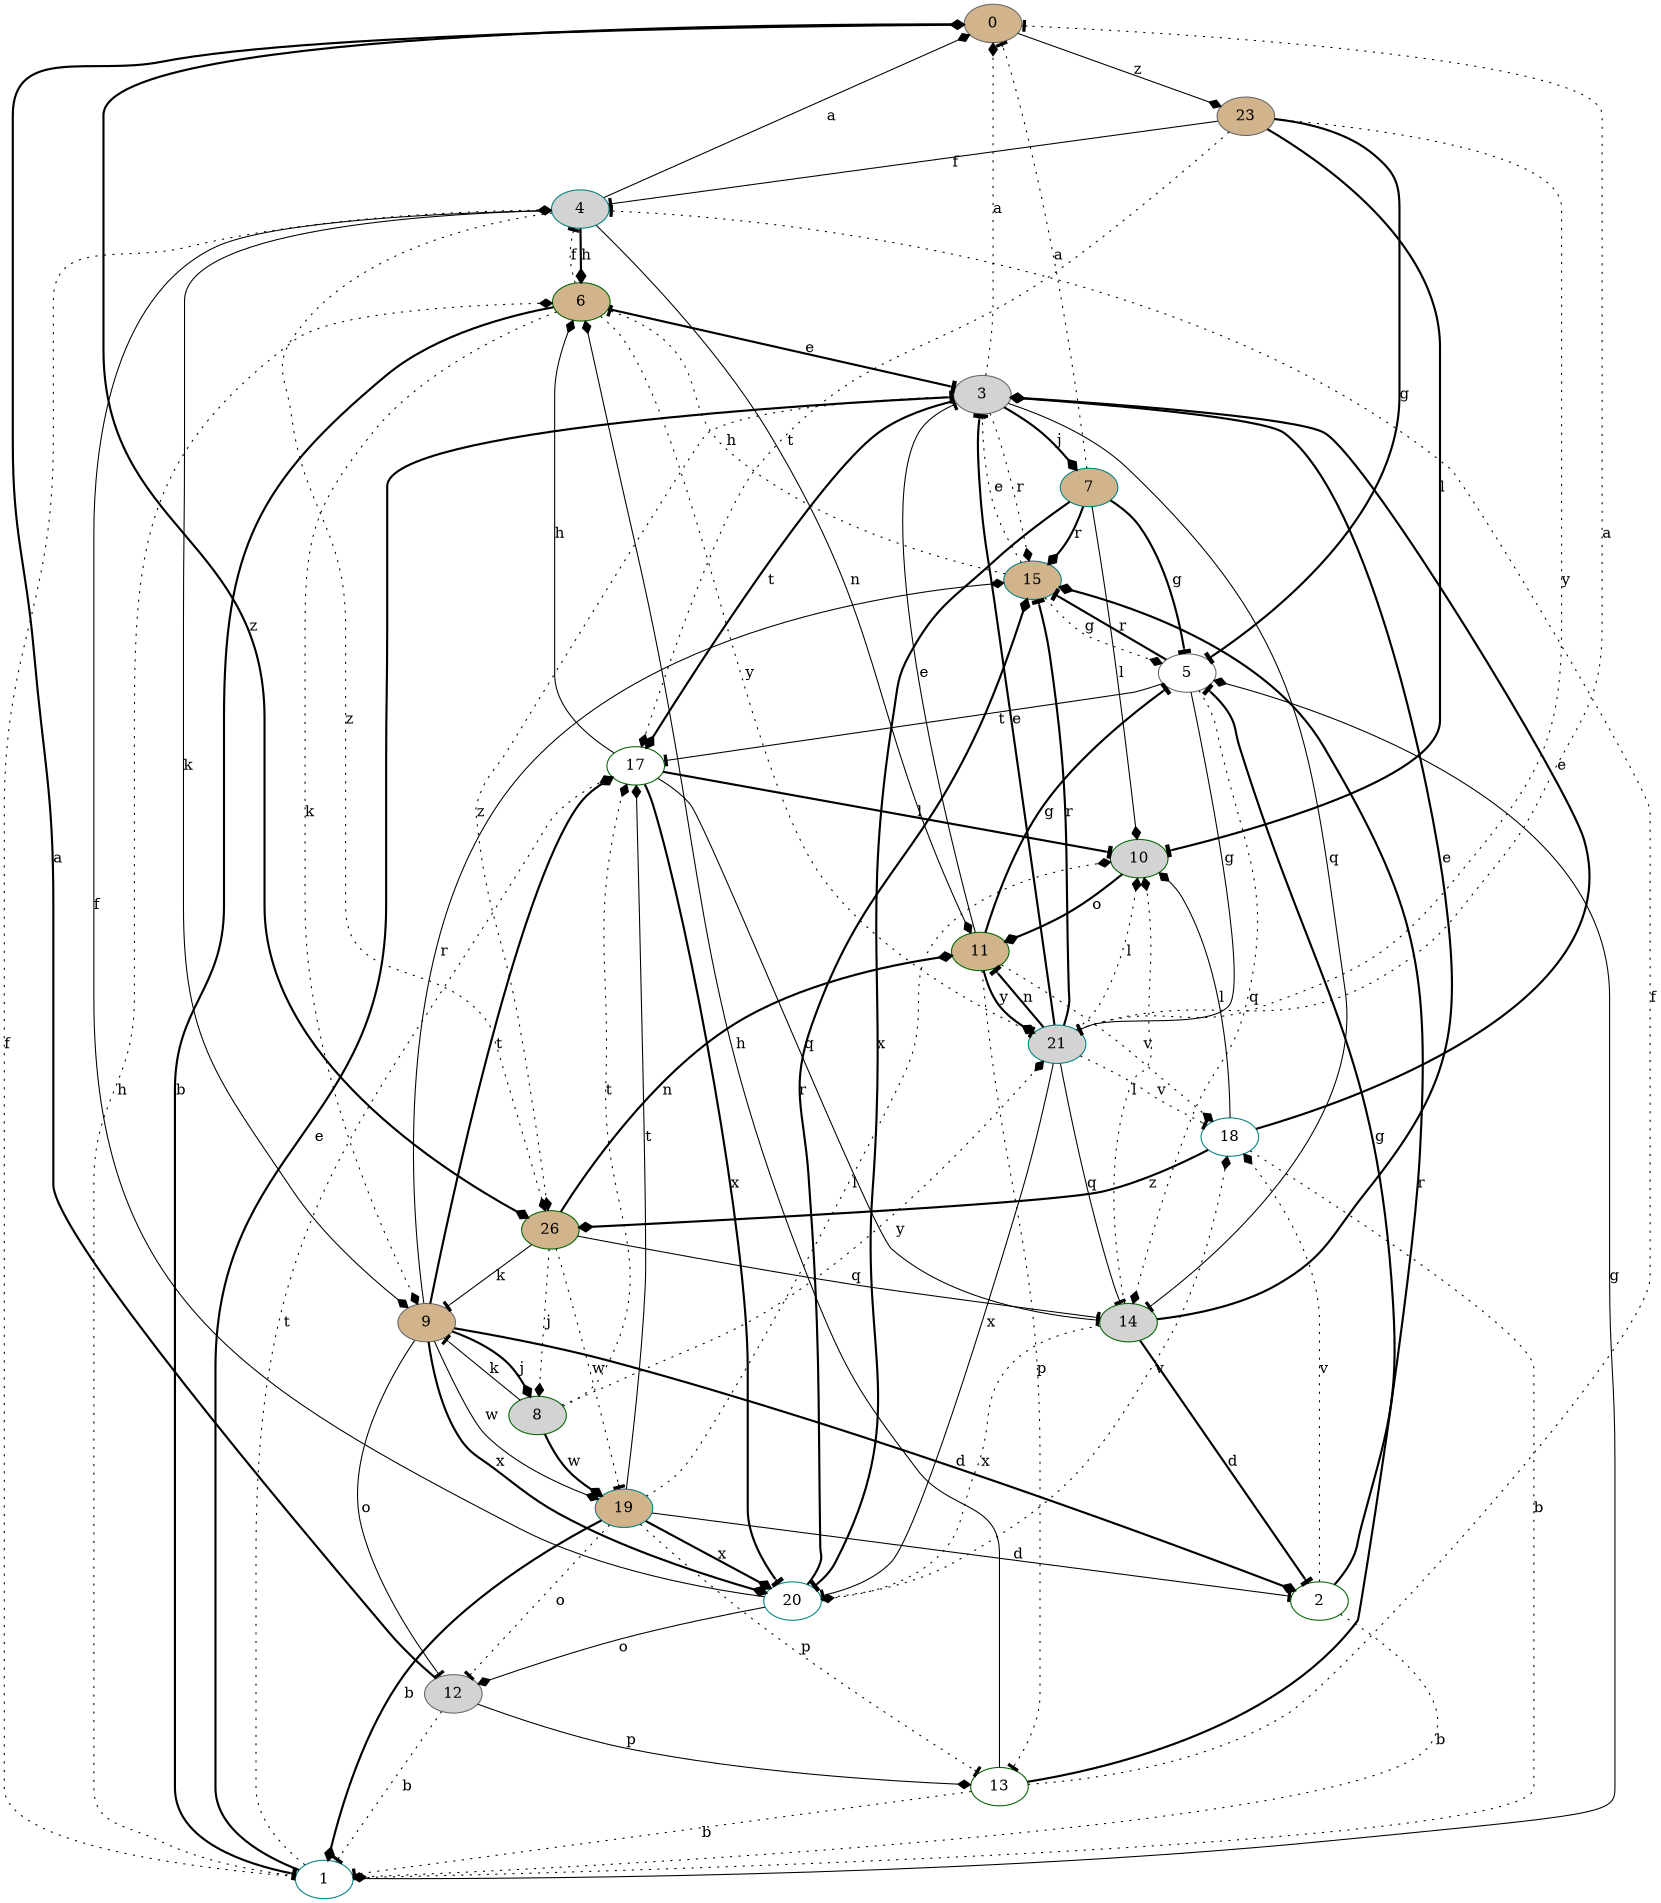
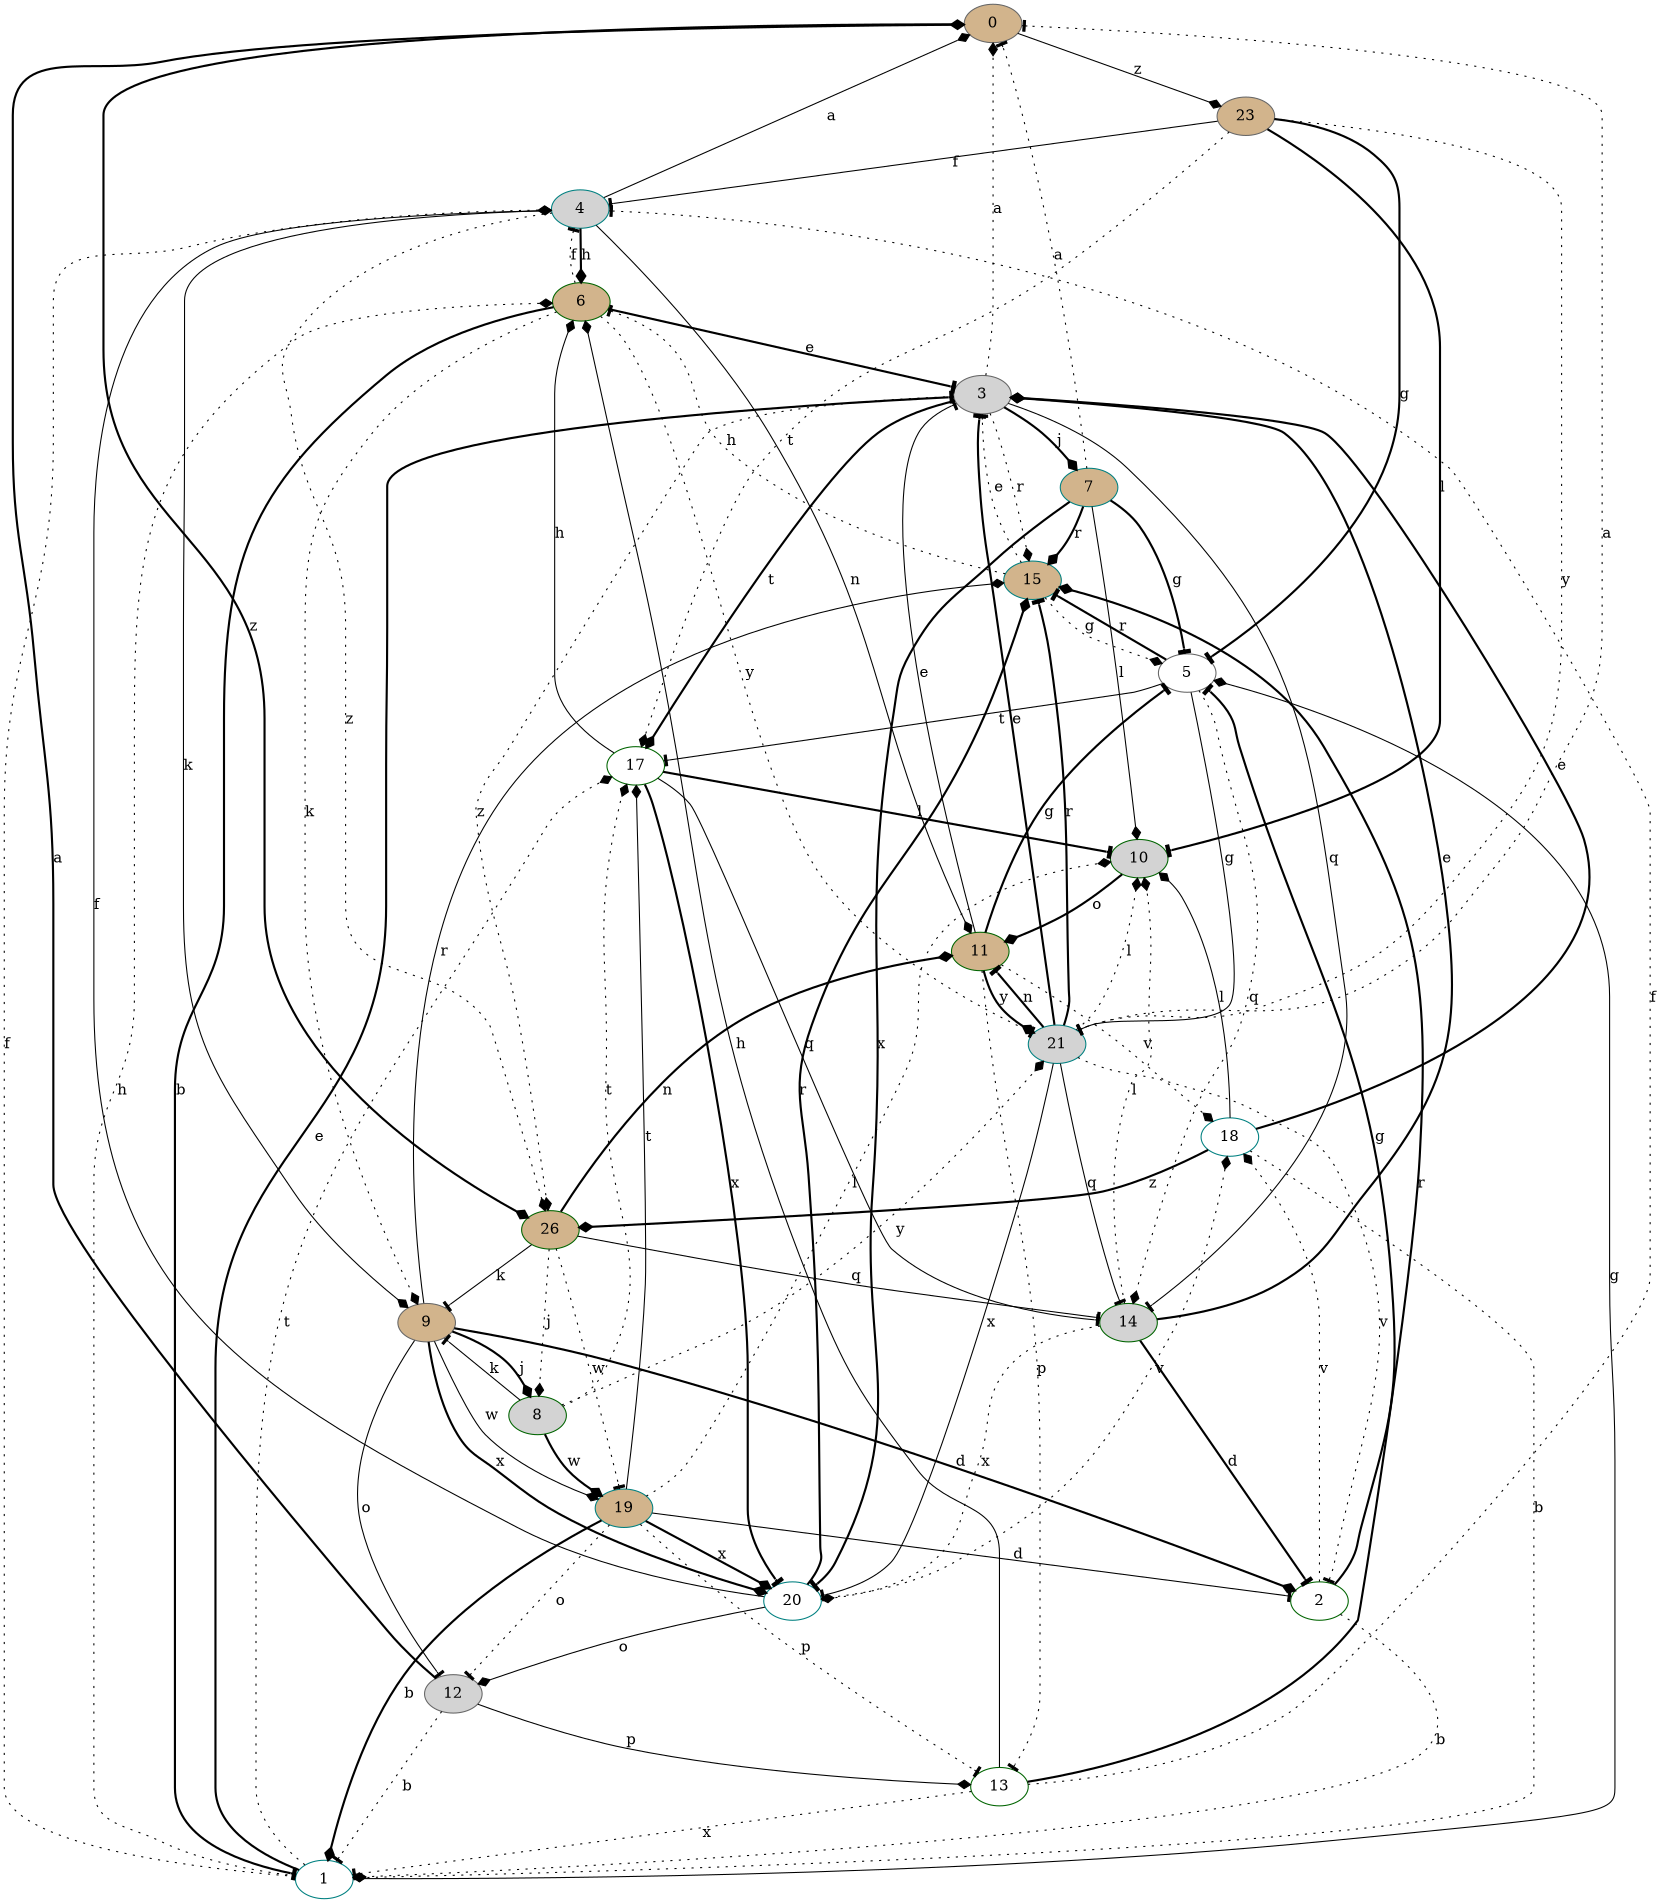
(490, 1048) -> none
(1142, 1088) -> (1367, 1248)
(707, 1833) -> (707, 1833)
